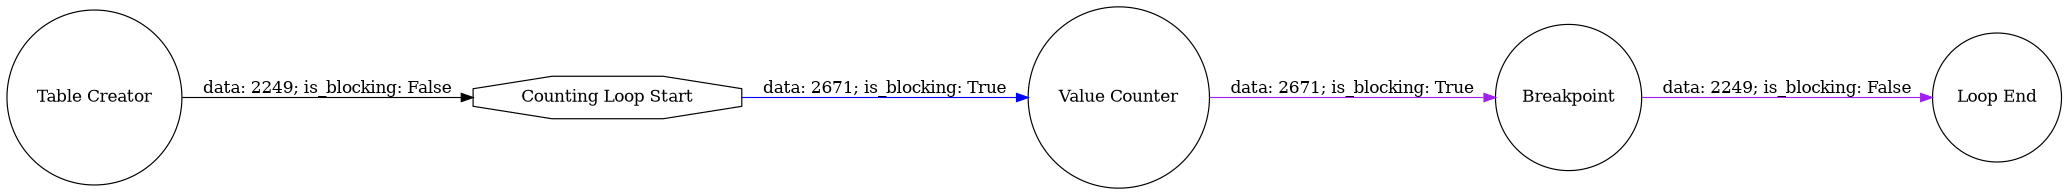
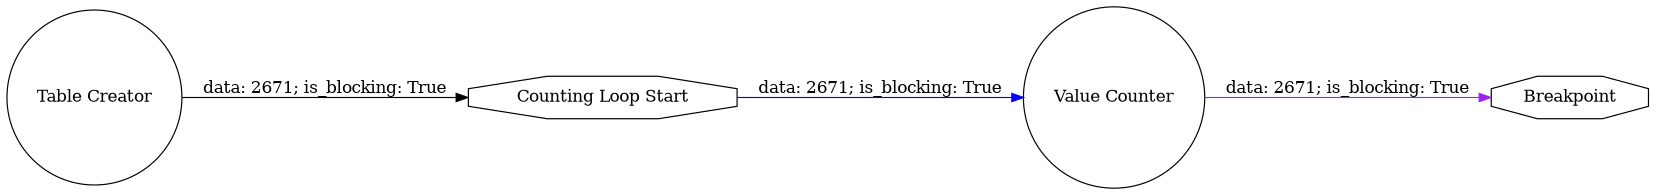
(327, 89) -> (325, 89)
(1569, 98) -> (1570, 98)
(1997, 98) -> none
